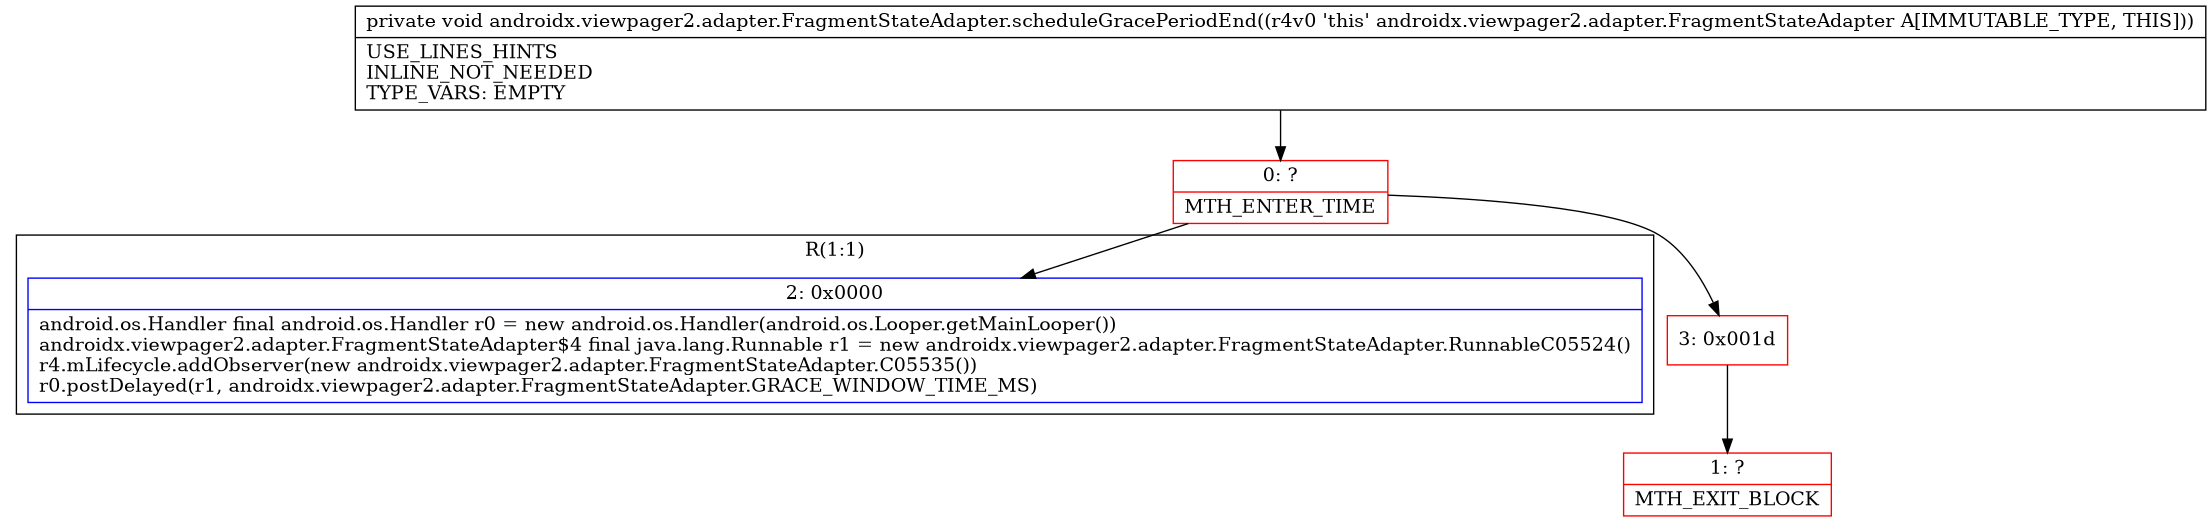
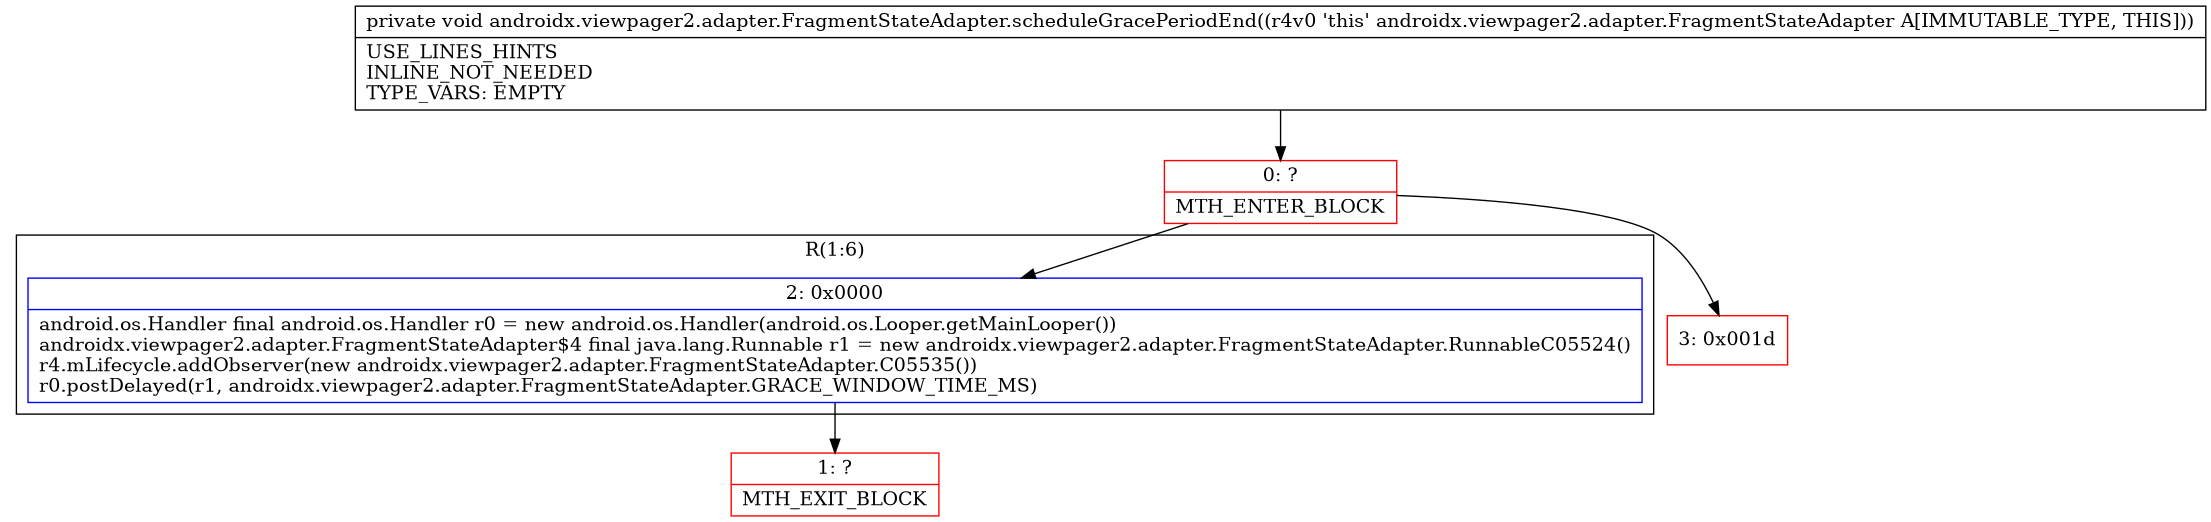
(1281, 207) -> (1281, 207)
(835, 251) -> (835, 251)
(1727, 402) -> (835, 423)
